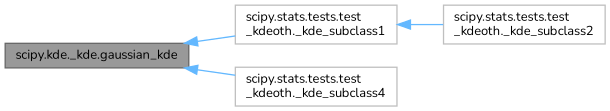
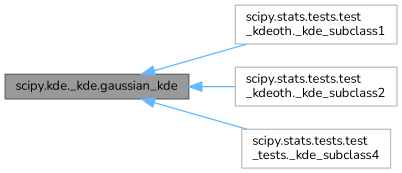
(427, 25) -> (219, 87)
(316, 87) -> (316, 149)
